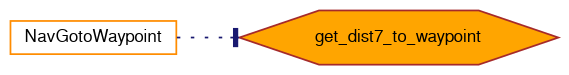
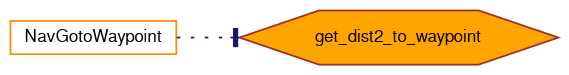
(399, 38) -> (399, 38)
